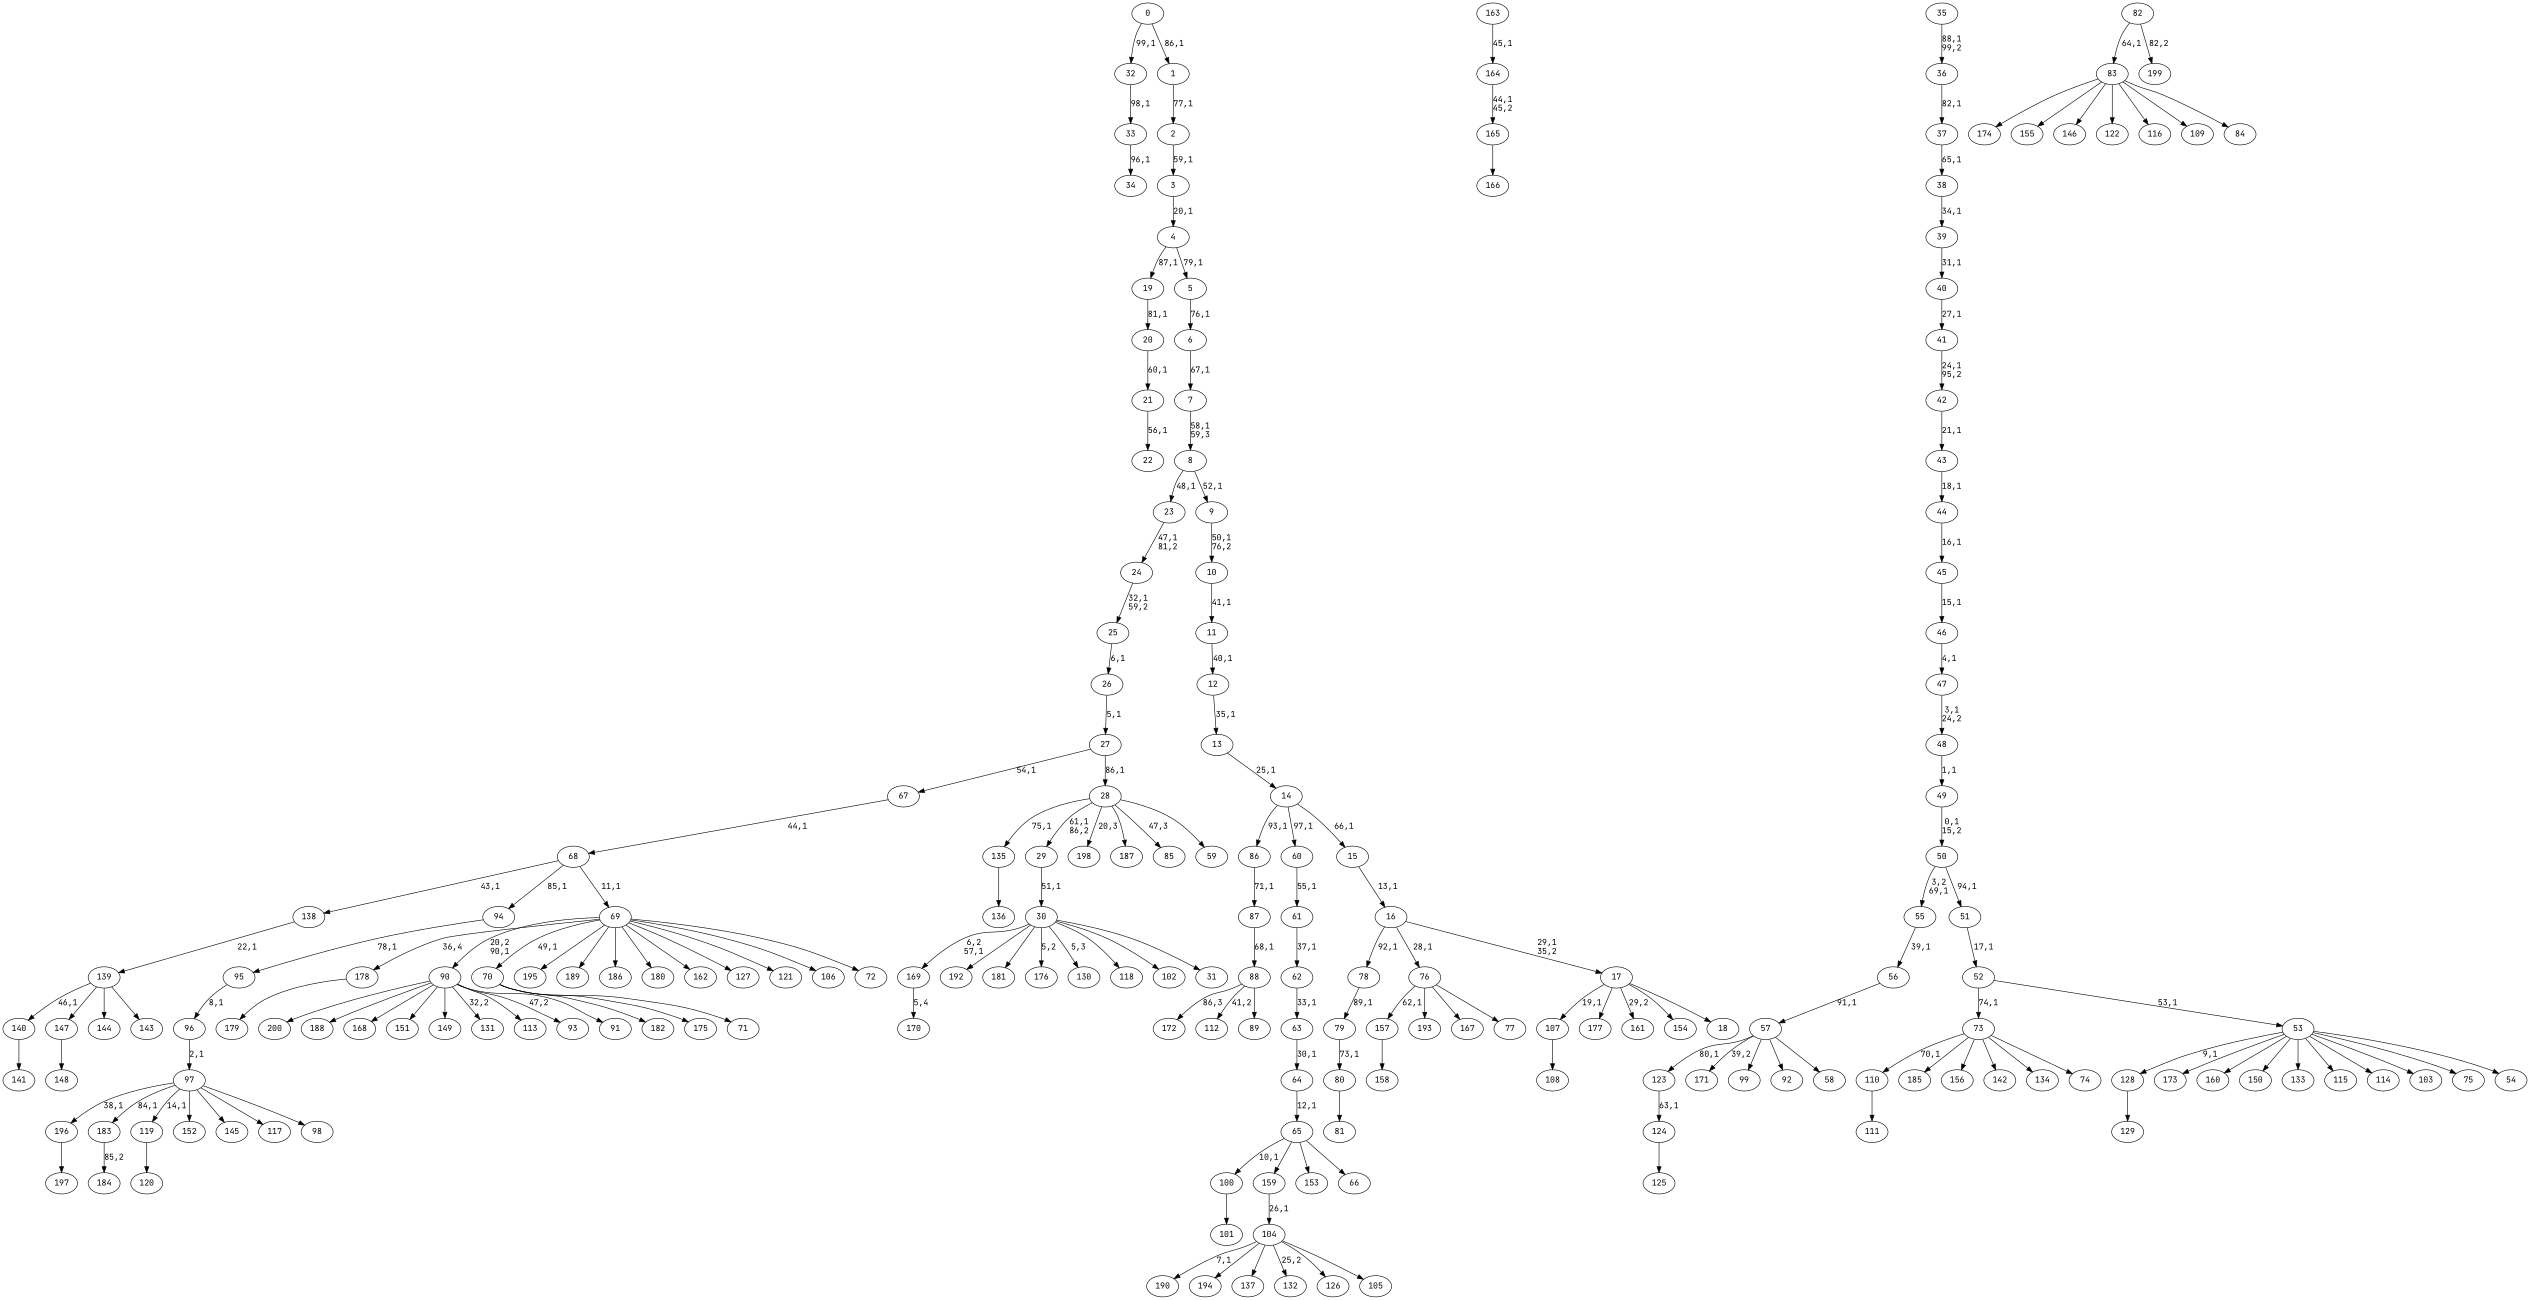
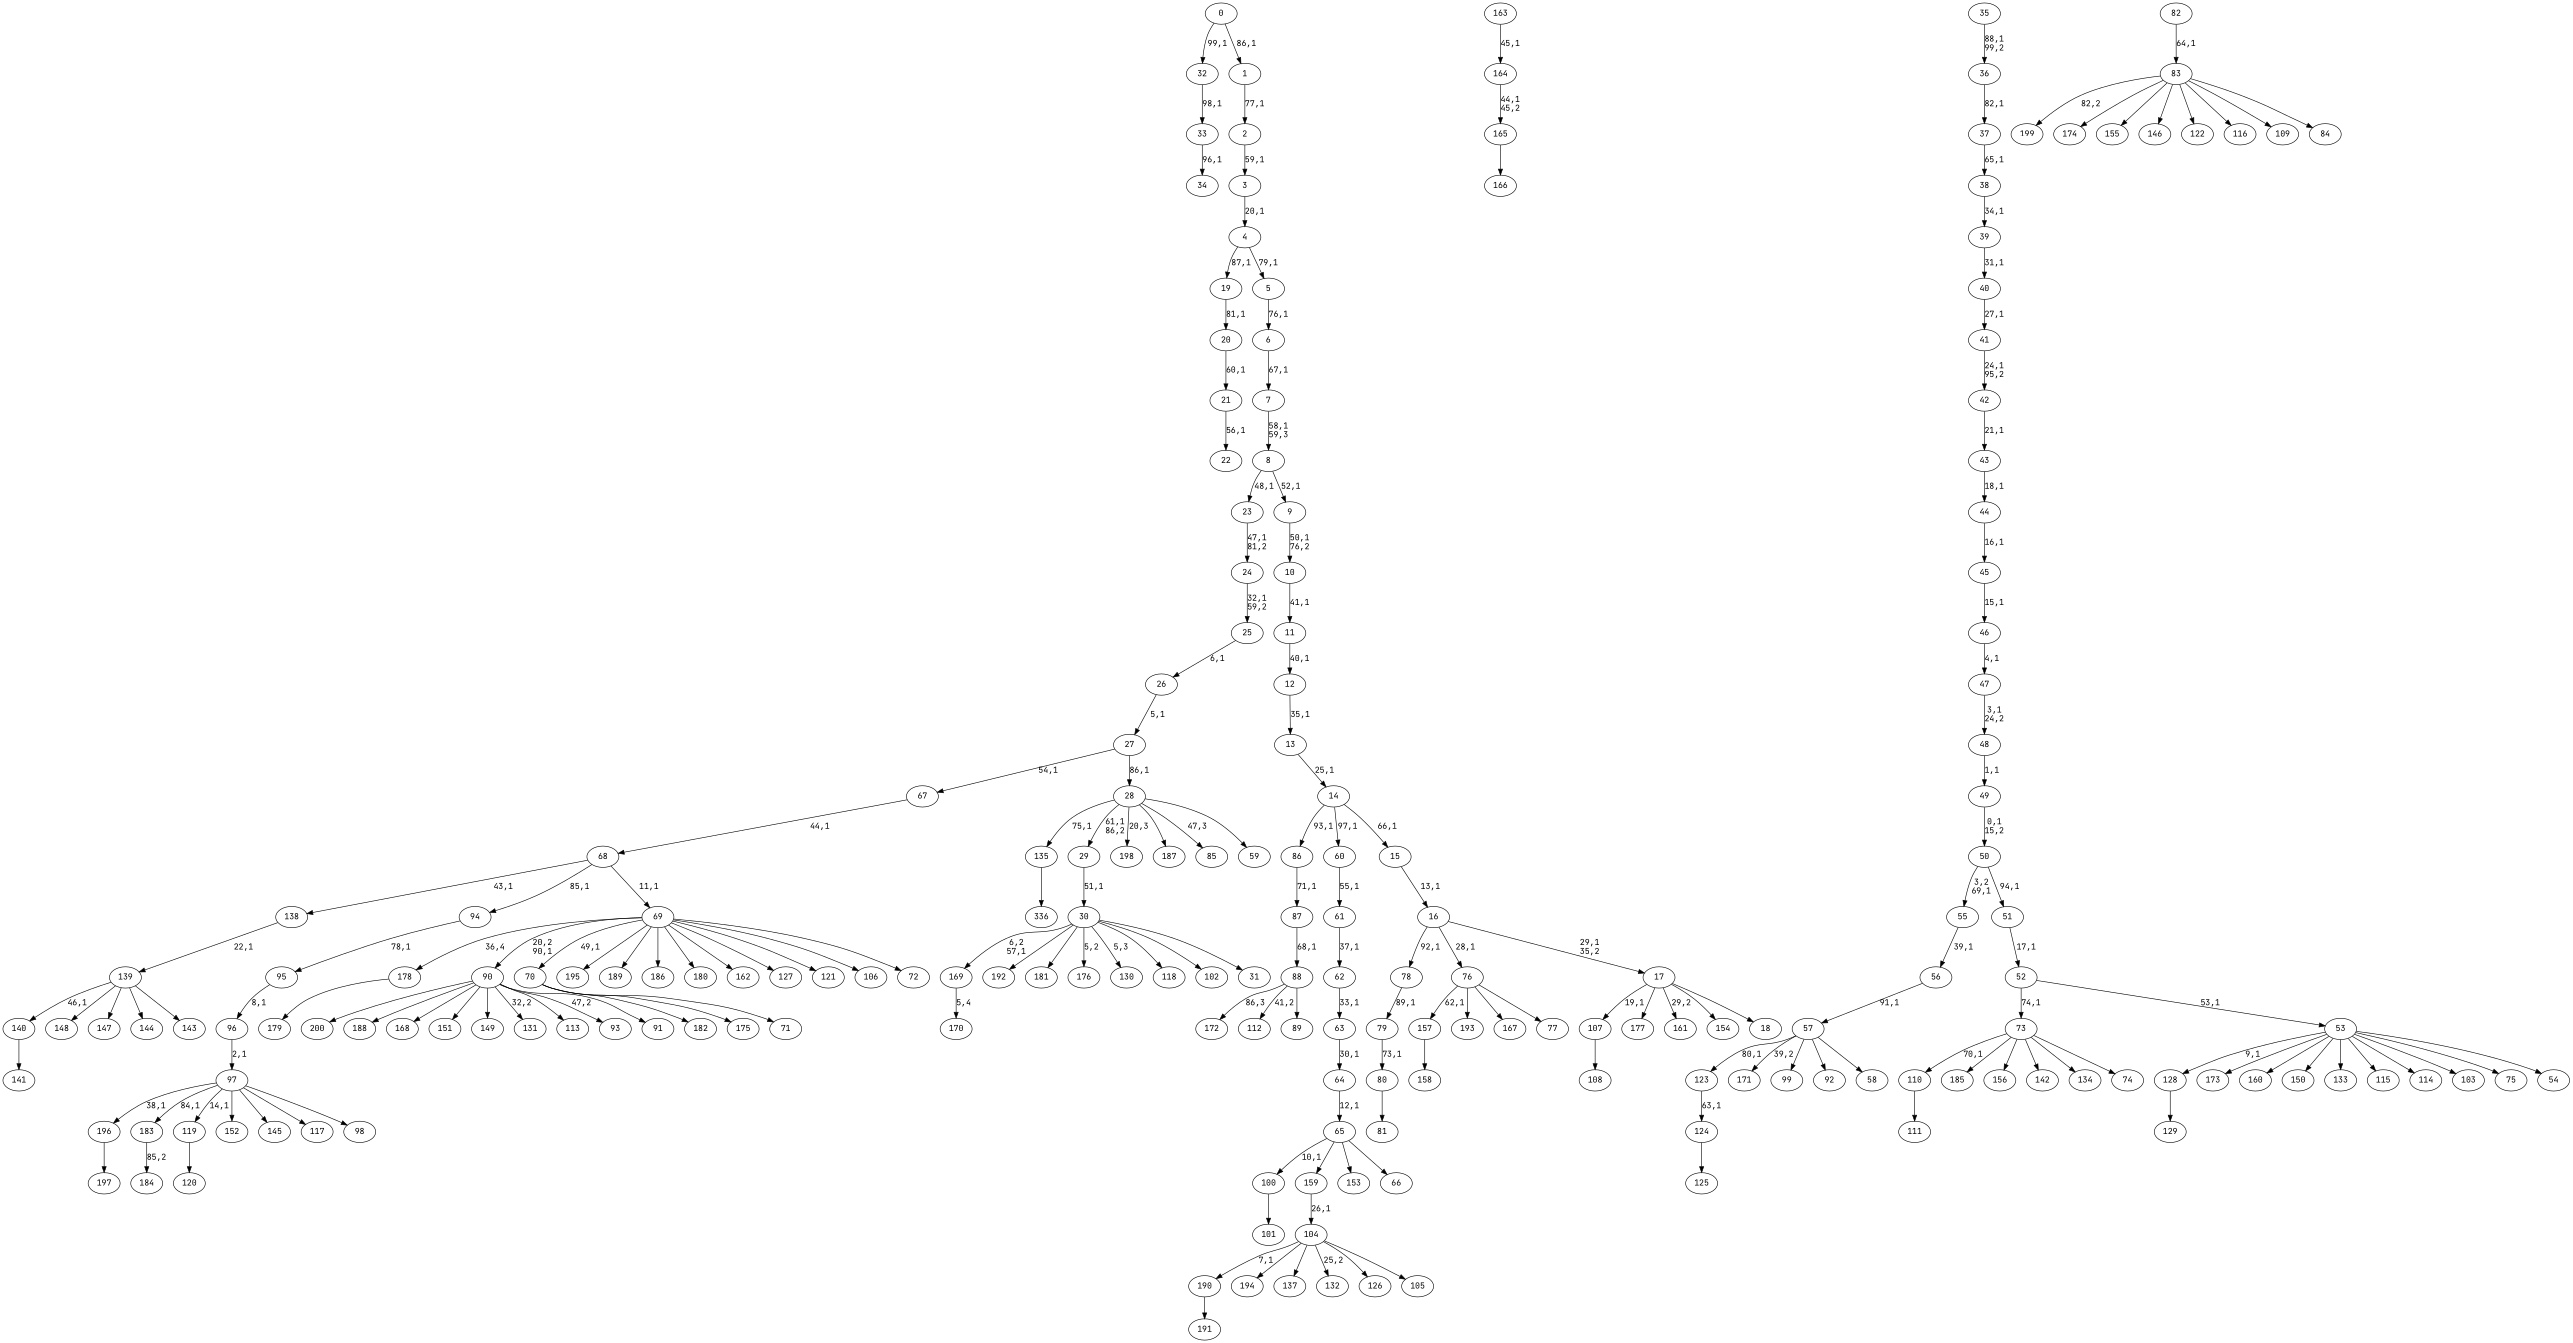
(2145, 41) -> (2097, 89)
(999, 917) -> (1041, 917)
(62, 1052) -> (96, 1001)
none -> (1205, 1329)
